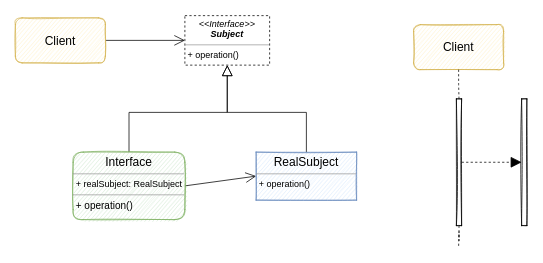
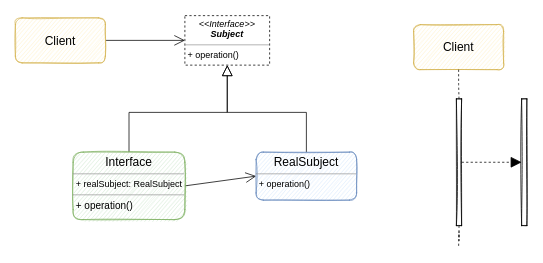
(306, 176) -> (306, 176)
